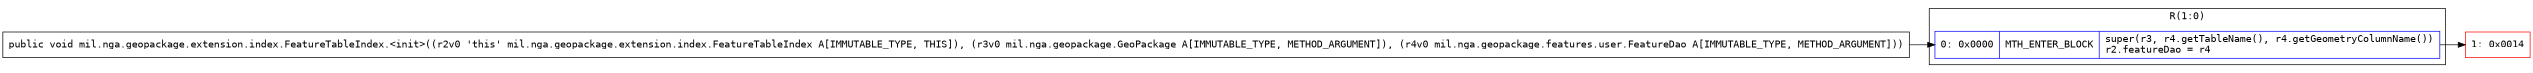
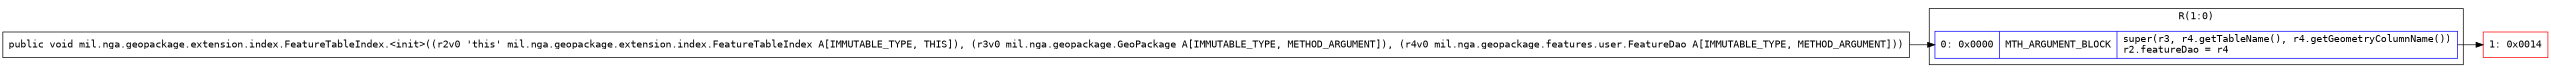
(2049, 44) -> (2058, 44)
